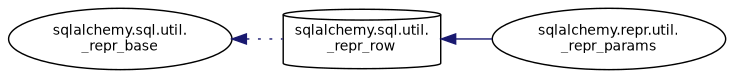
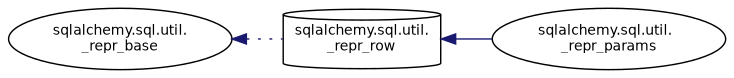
(609, 39) -> (609, 39)
